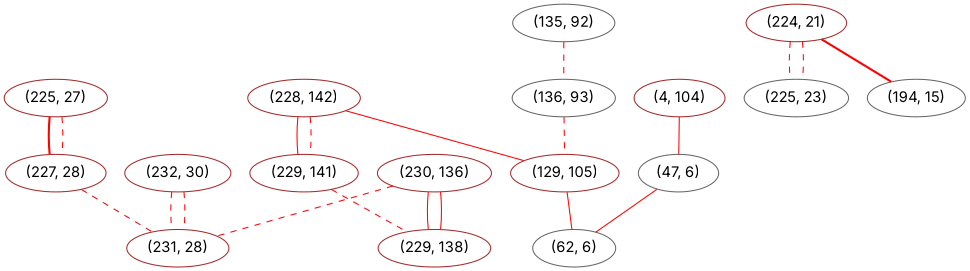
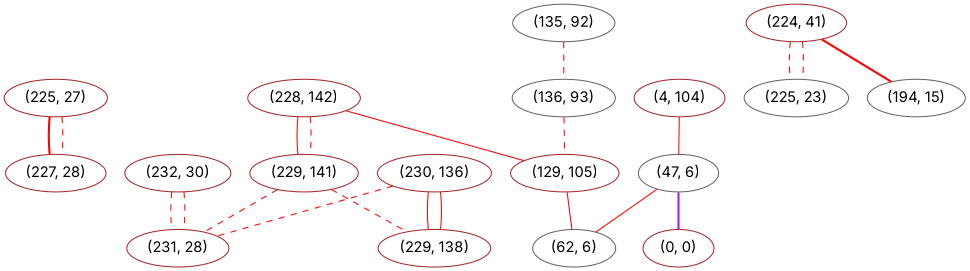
(796, 23) -> (796, 23)
(117, 211) -> (241, 211)
none -> (679, 248)
